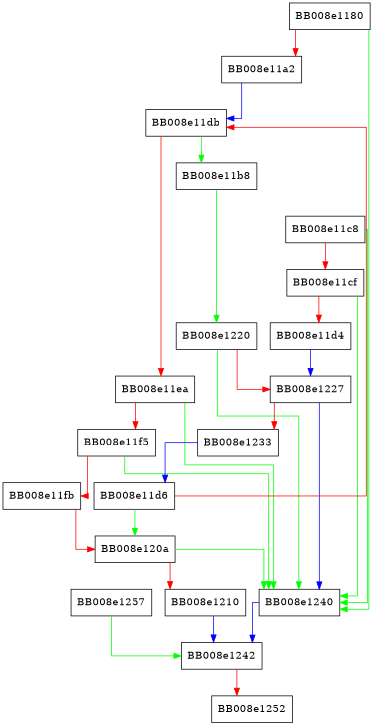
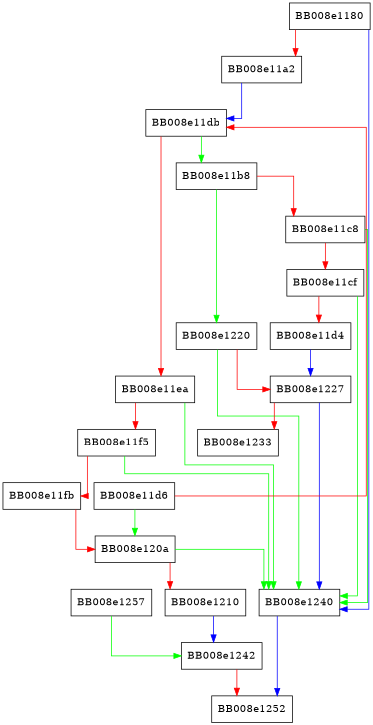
none -> (292, 176)
(369, 330) -> (369, 330)
(165, 443) -> none
(252, 616) -> (277, 652)
